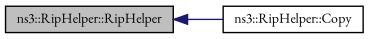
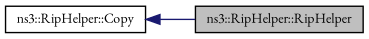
(205, 19) -> (178, 19)
